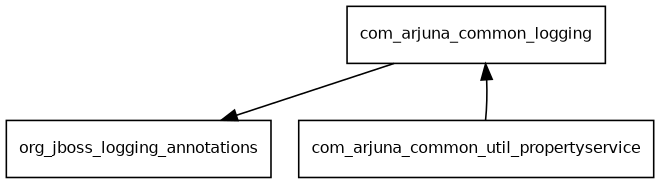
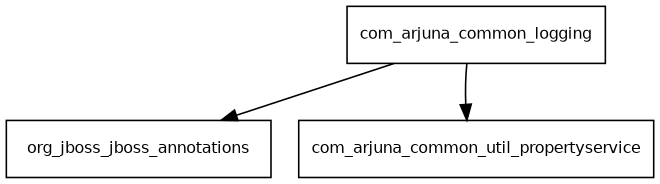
(487, 100) -> (466, 84)
(139, 149) -> (139, 149)
